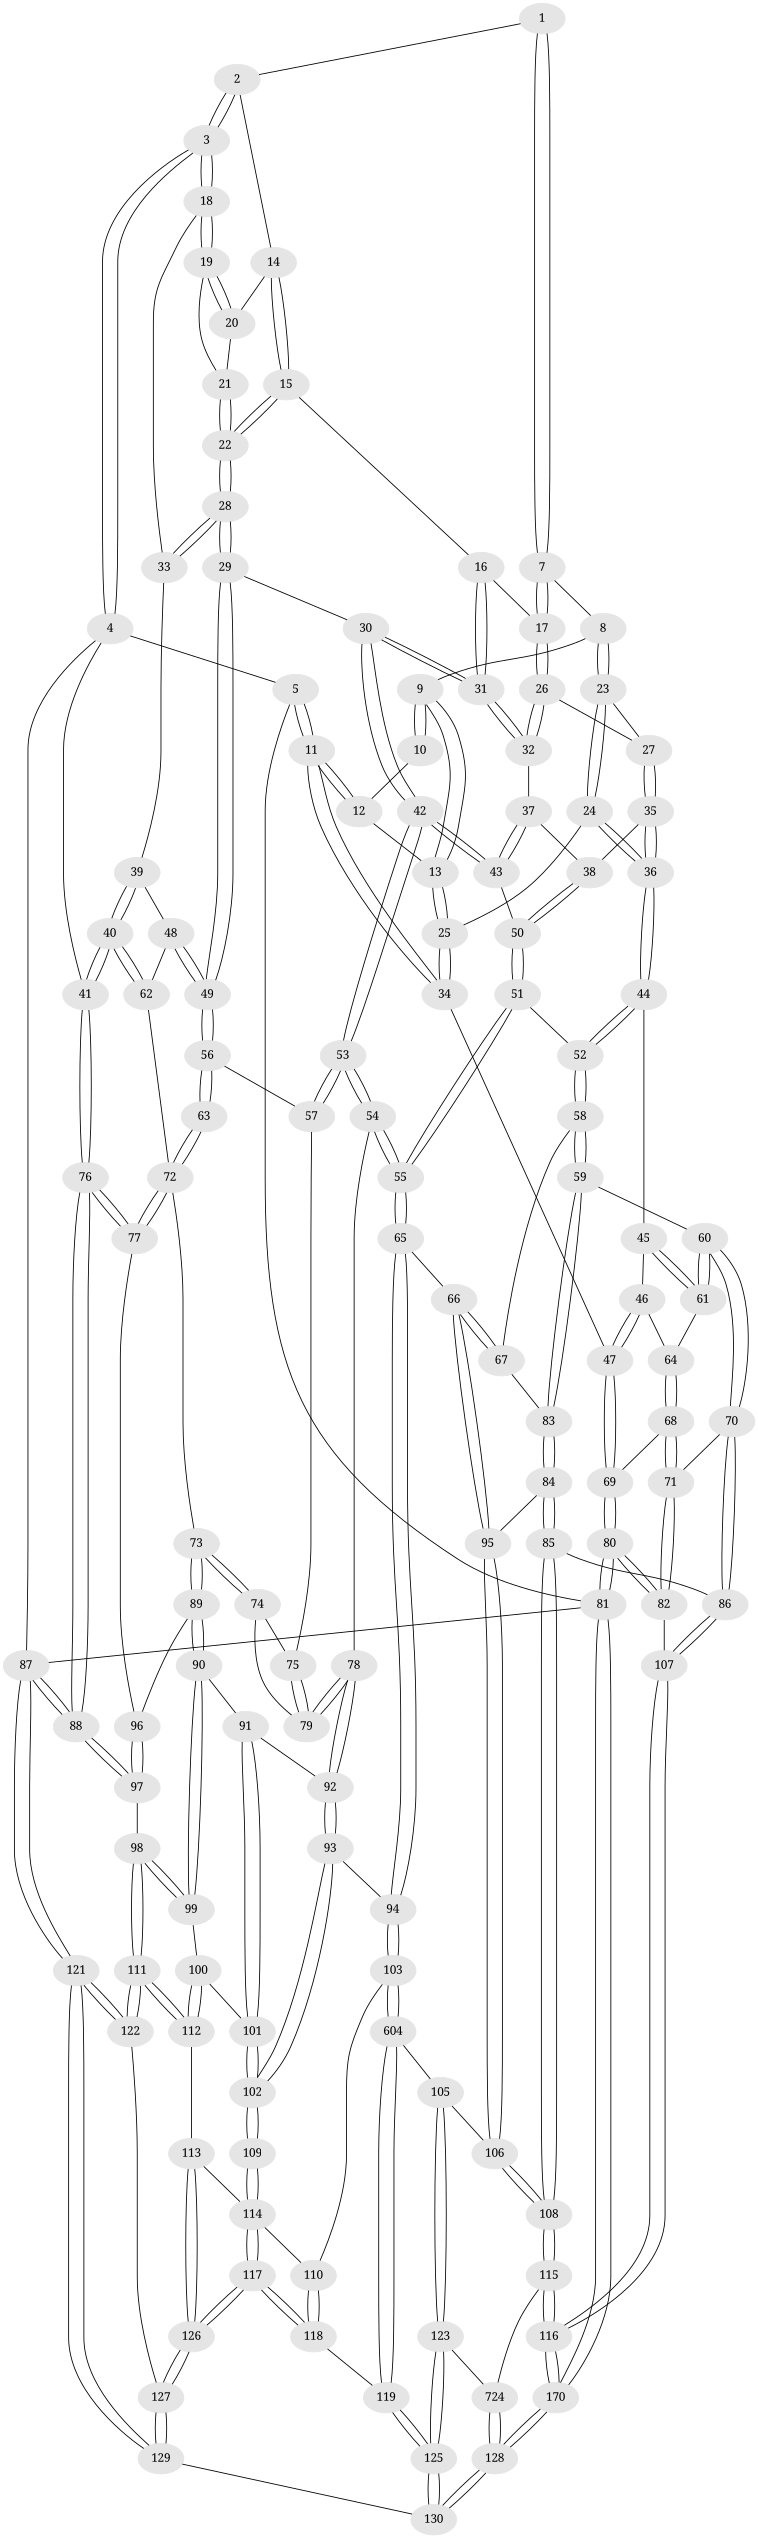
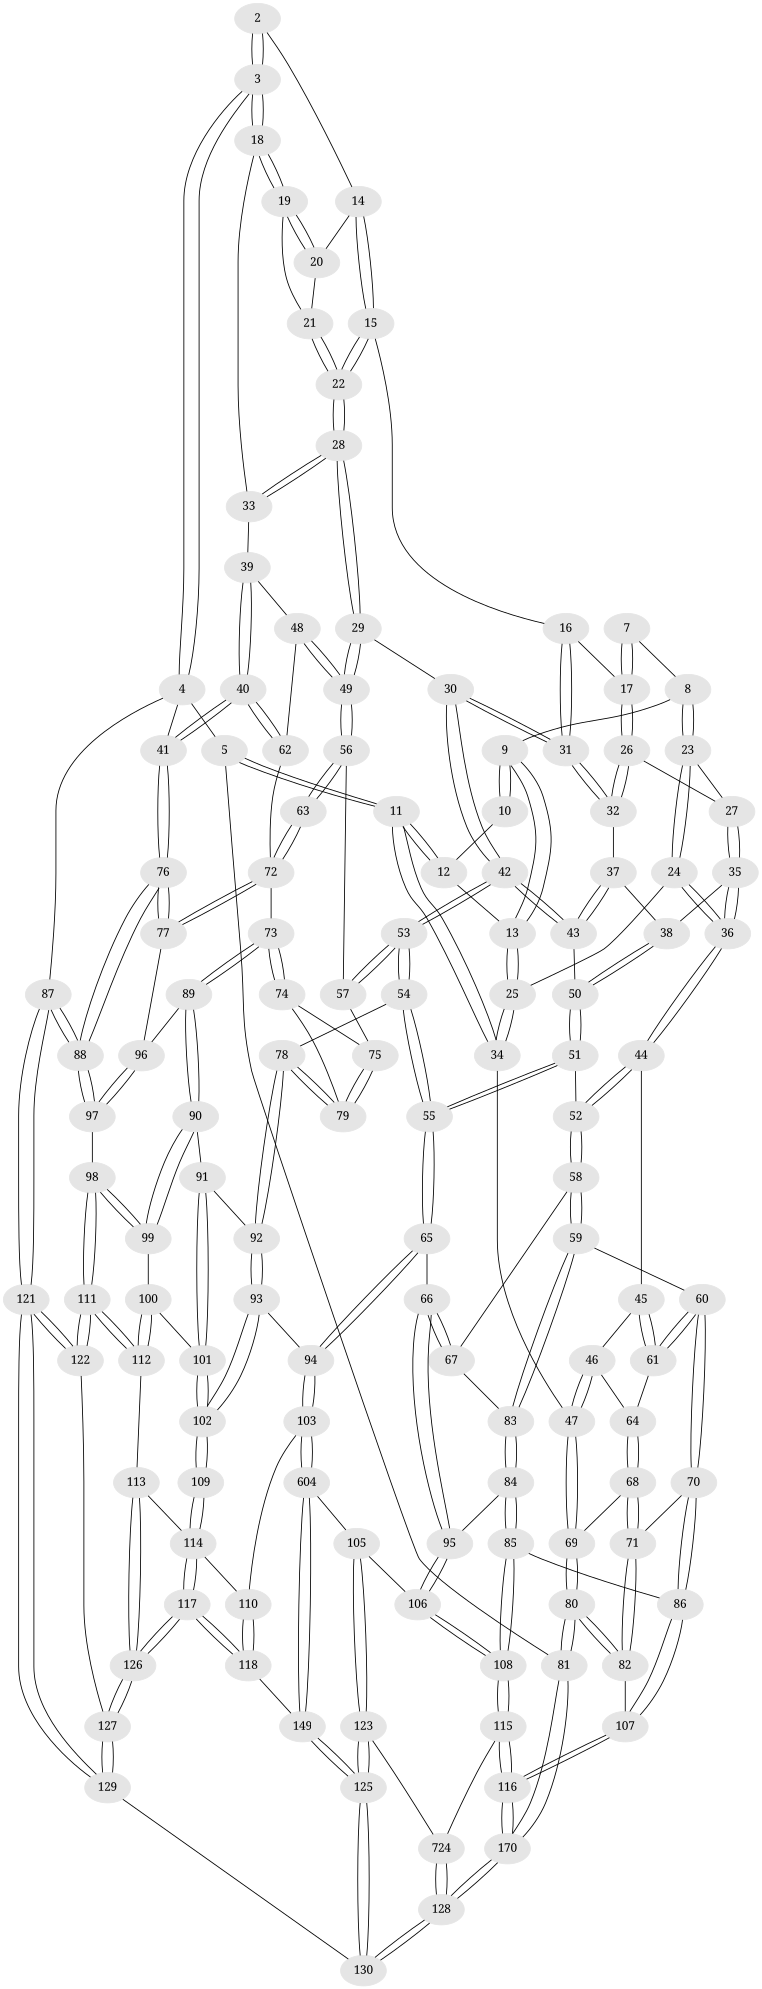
(542, 19) -> none
(315, 1635) -> none
(386, 2398) -> (302, 1727)
